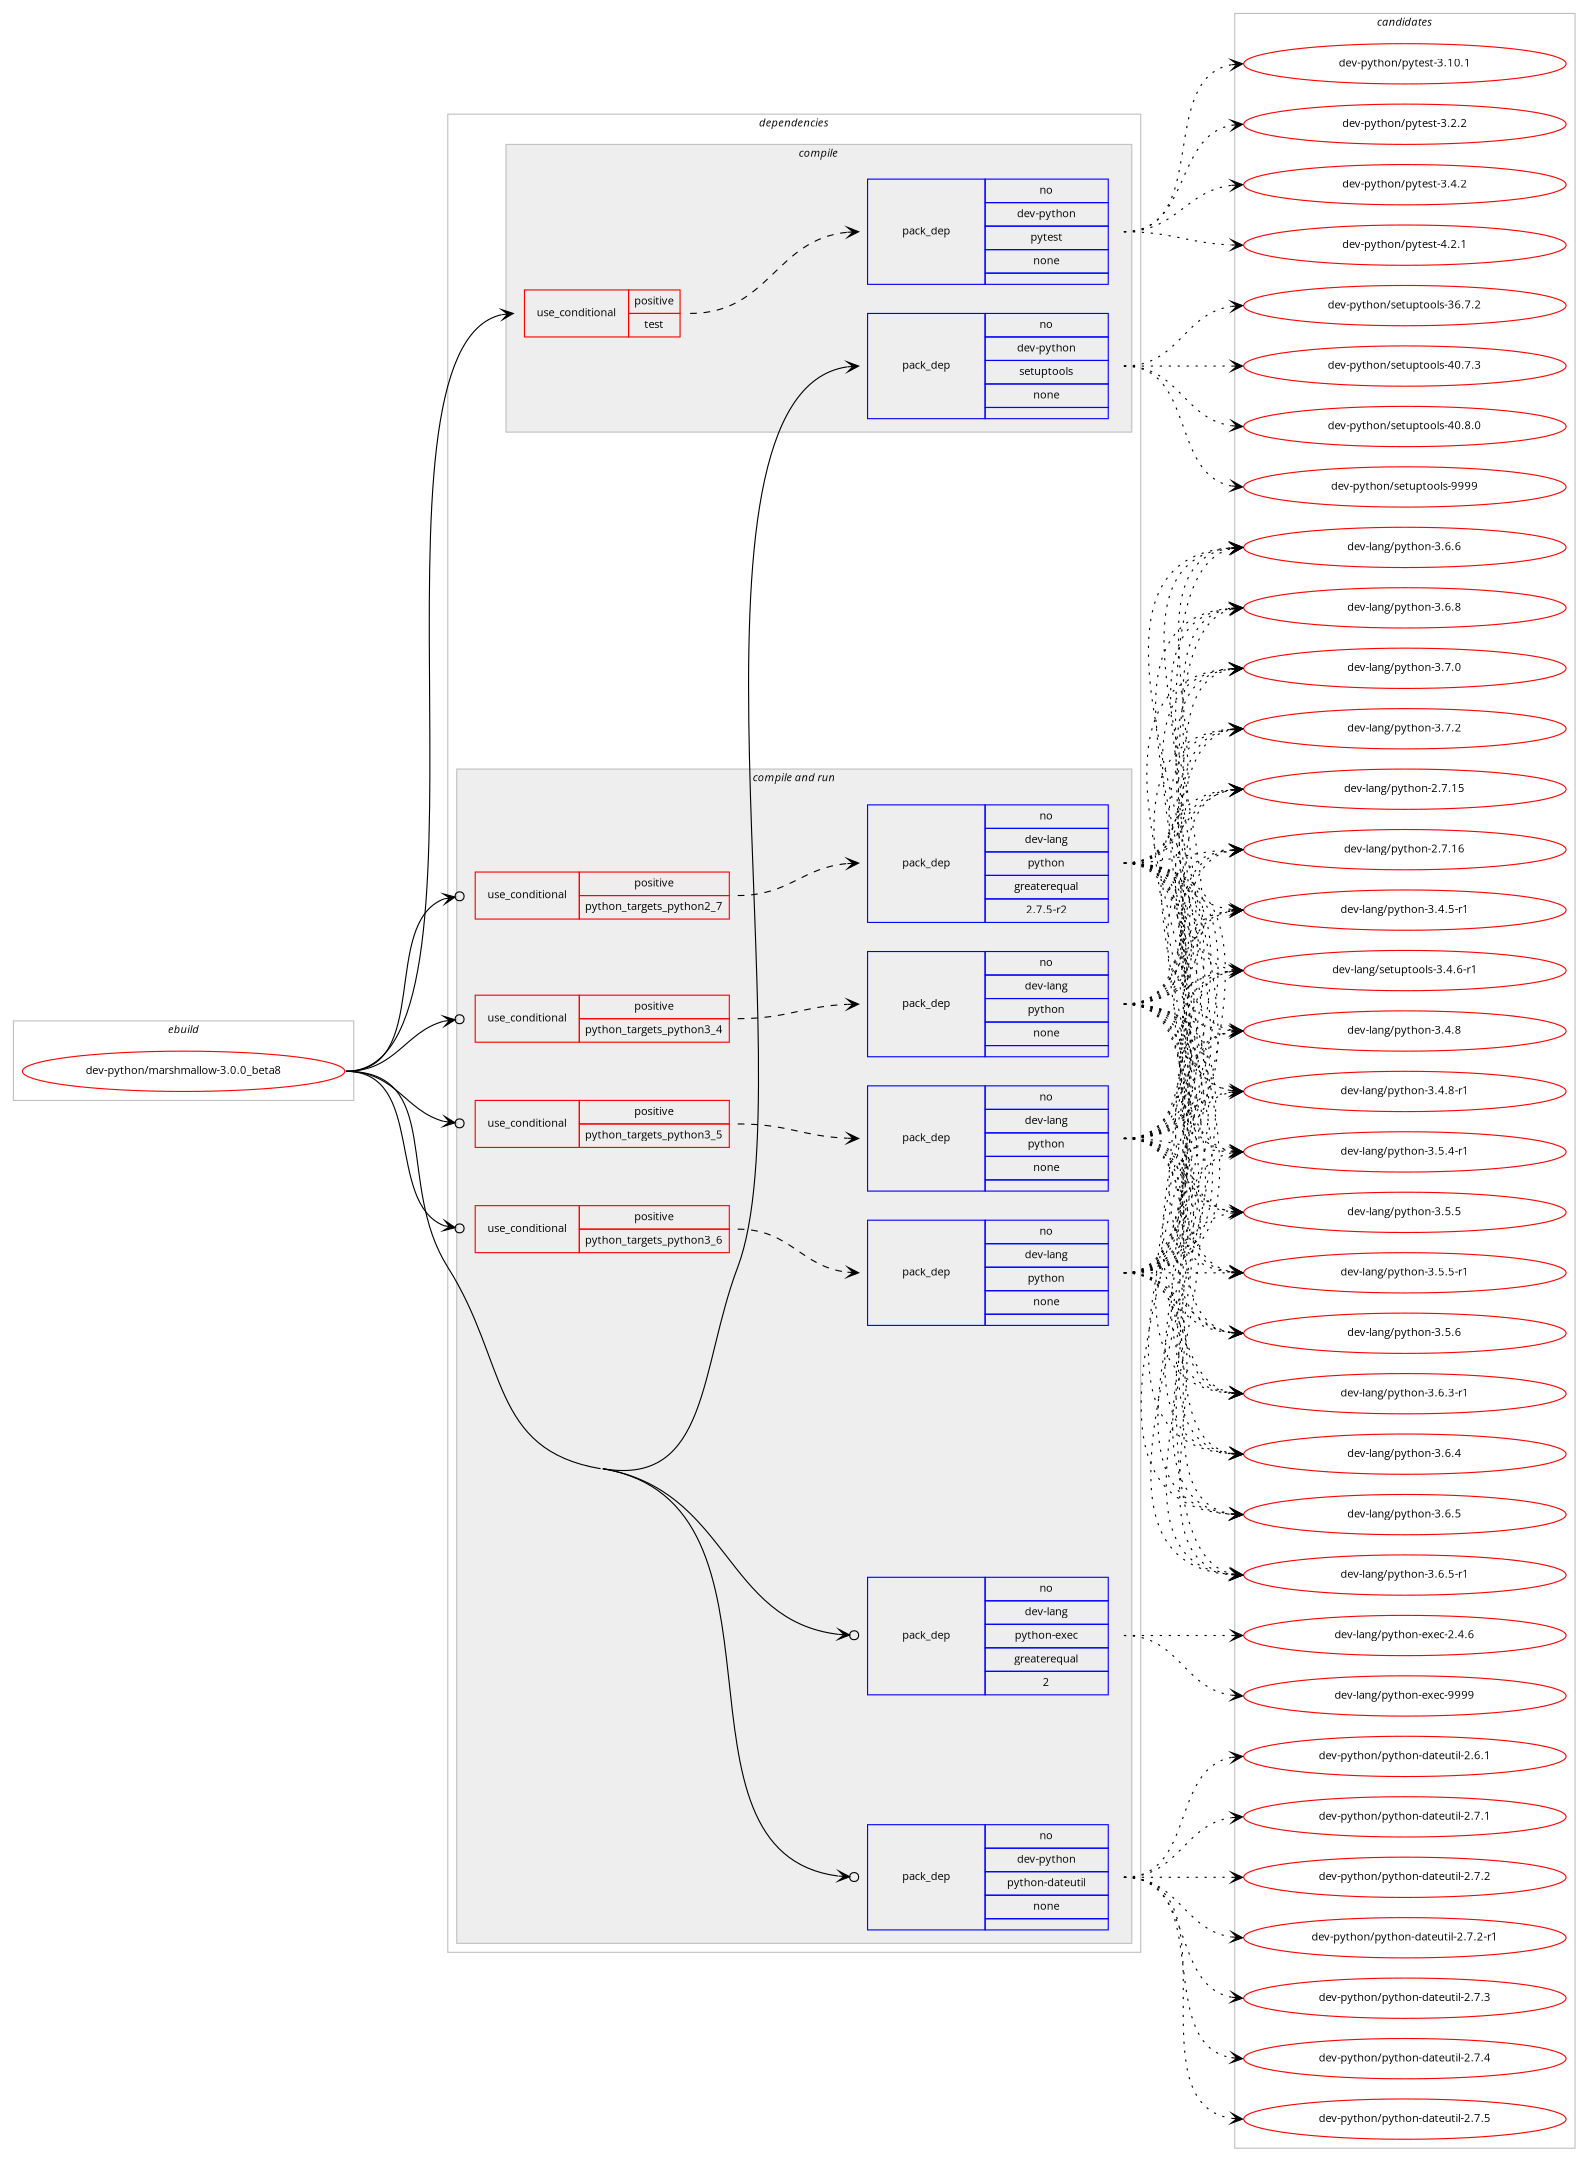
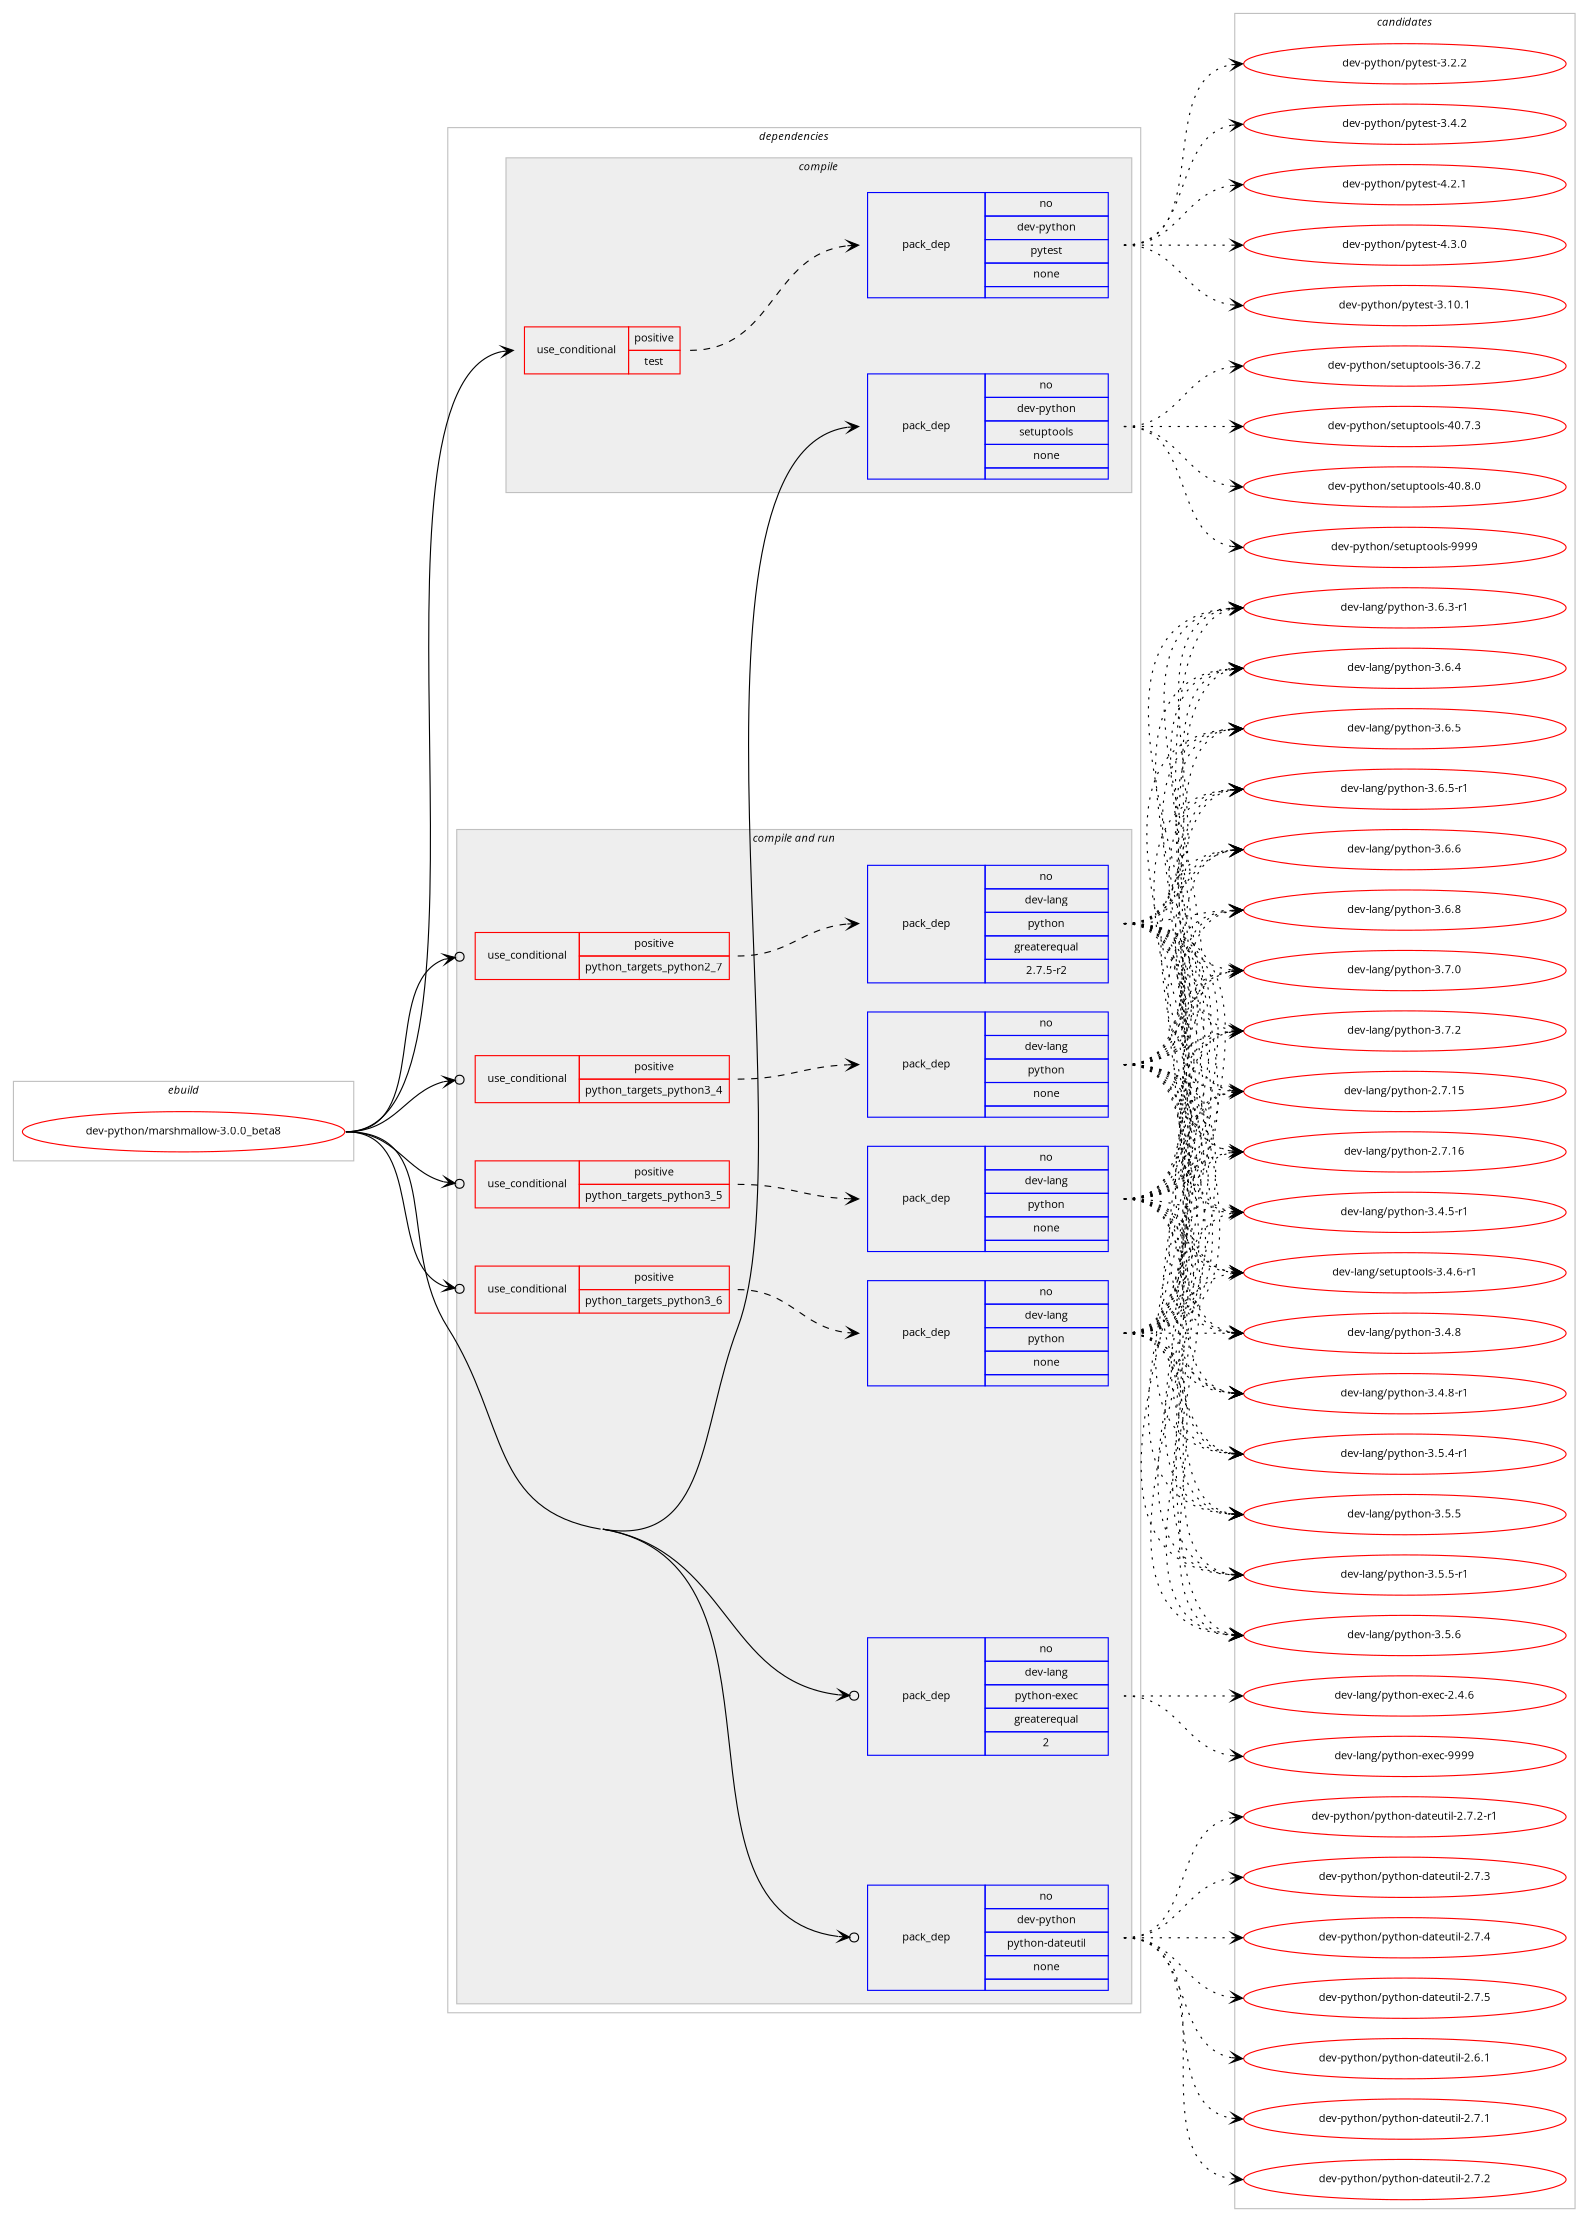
none -> (1405, 245)
